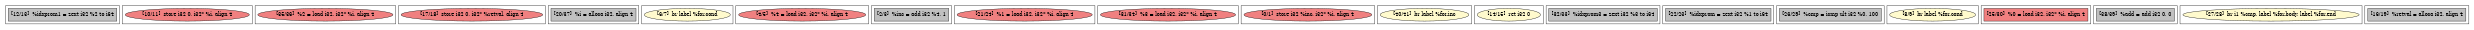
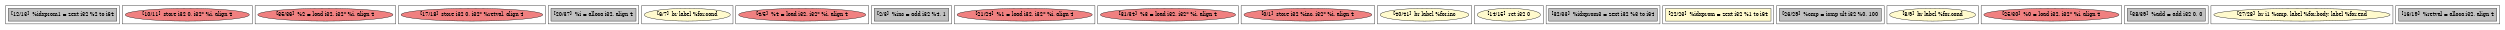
(1718, 15) -> (1718, 15)
(2036, 15) -> (2051, 15)
